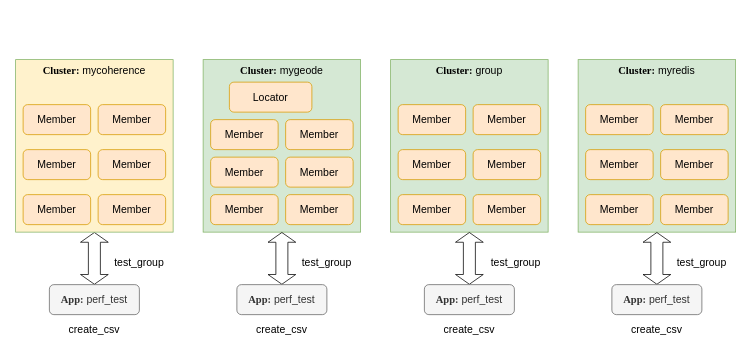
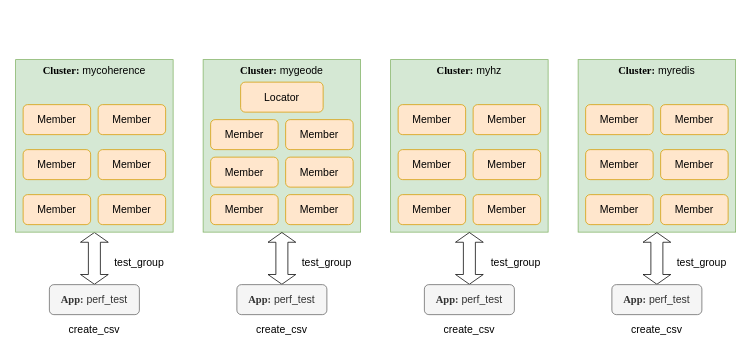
(469, 71) -> (469, 71)
(270, 97) -> (282, 97)
(94, 146) -> (94, 146)
